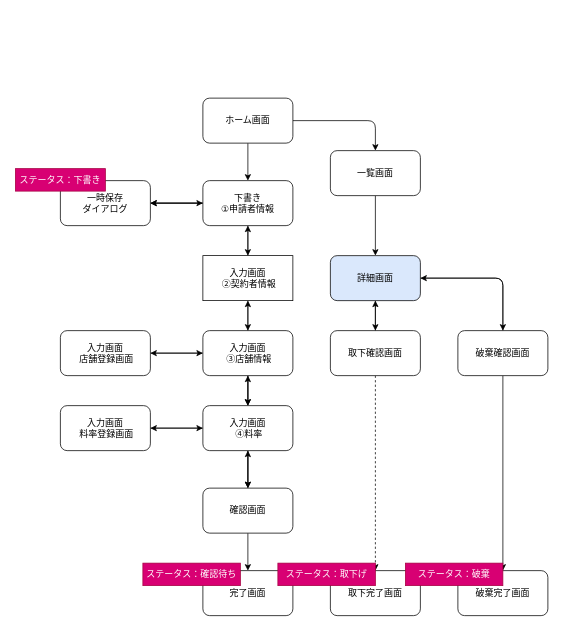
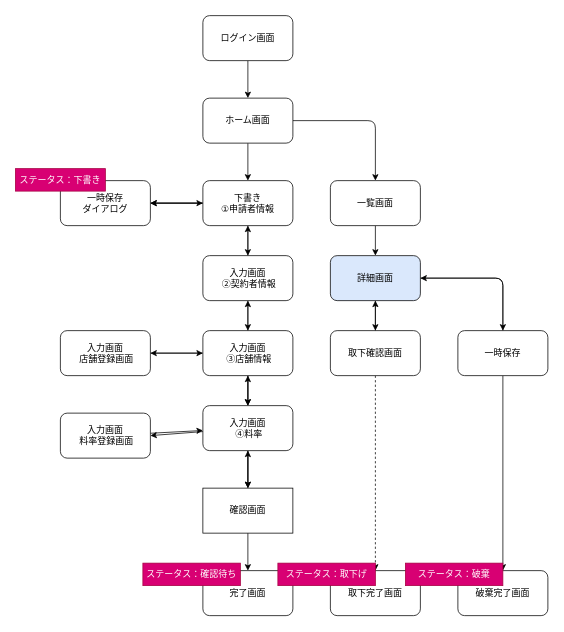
none -> (248, 38)
none -> (248, 61)
(375, 173) -> (375, 203)
(248, 278) -> (248, 278)
(503, 353) -> (503, 353)
(105, 428) -> (105, 435)
(248, 510) -> (248, 510)
